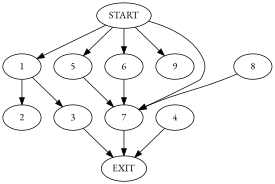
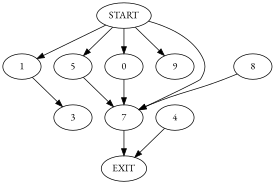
(124, 67) -> (124, 67)
(22, 118) -> none
(96, 140) -> none
